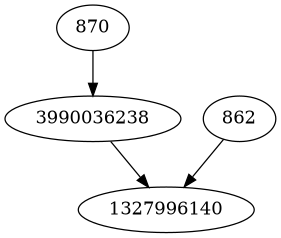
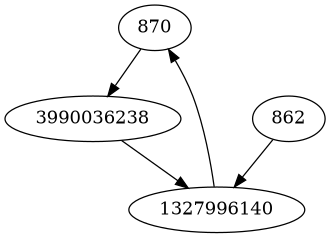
none -> (201, 122)
